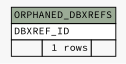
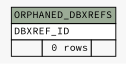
(70, 48) -> (70, 48)
